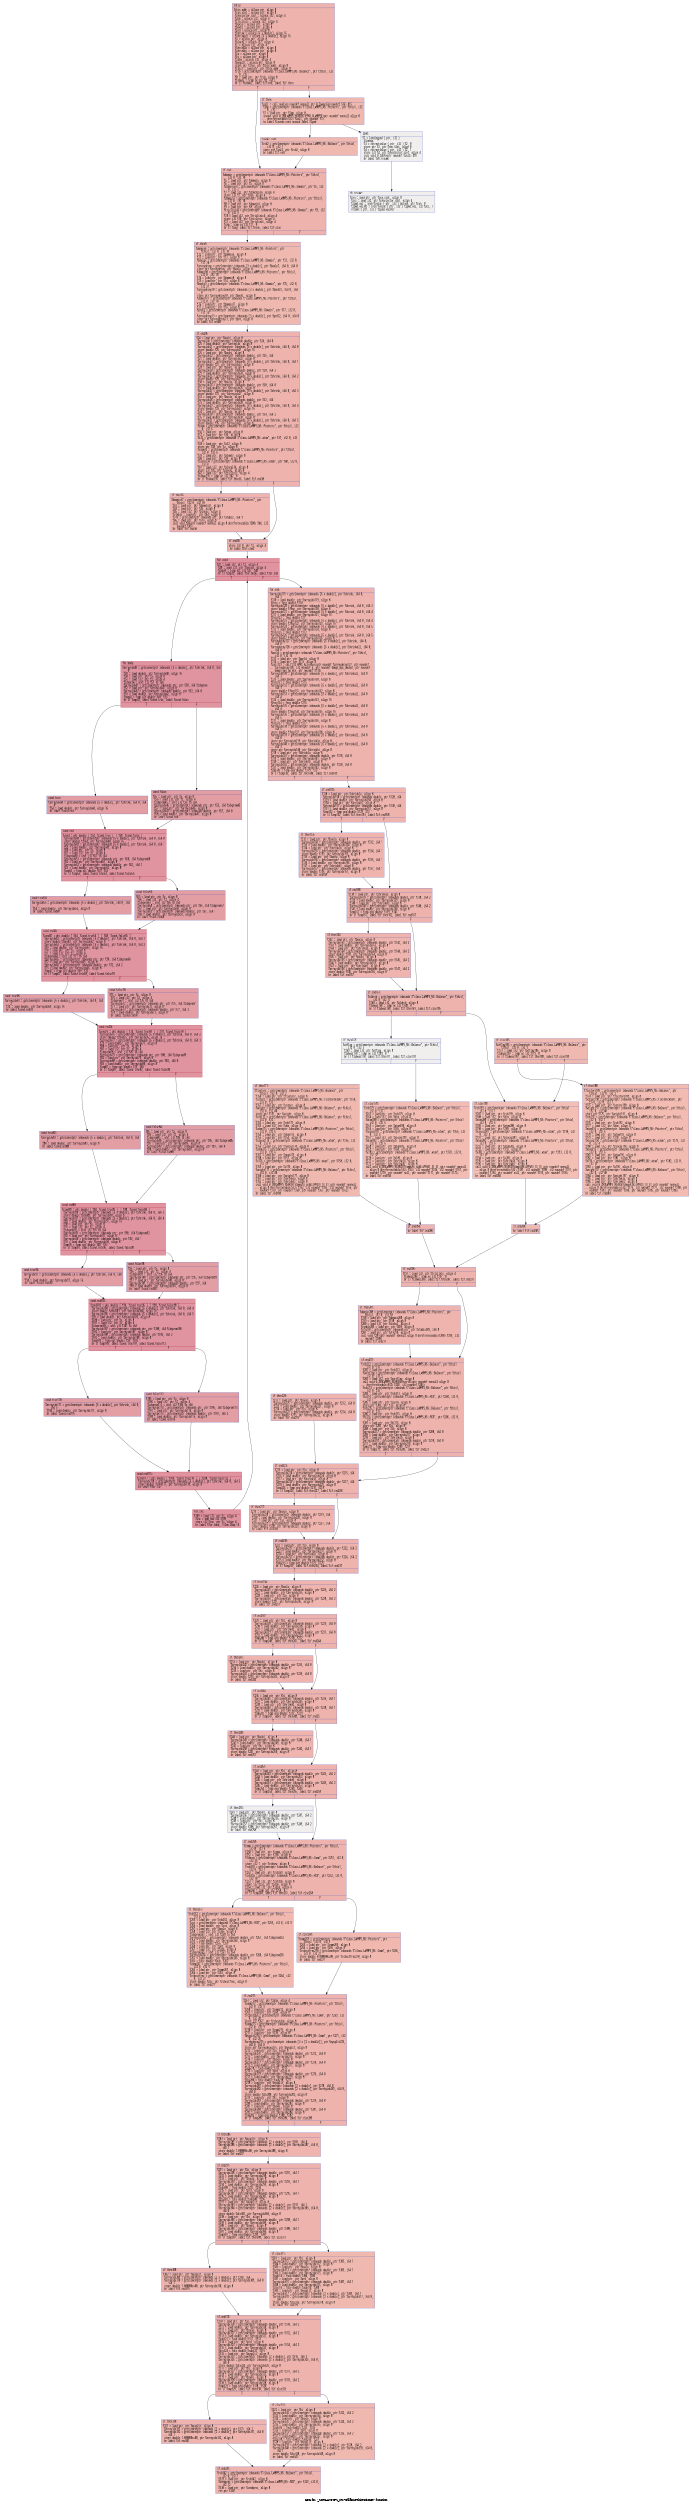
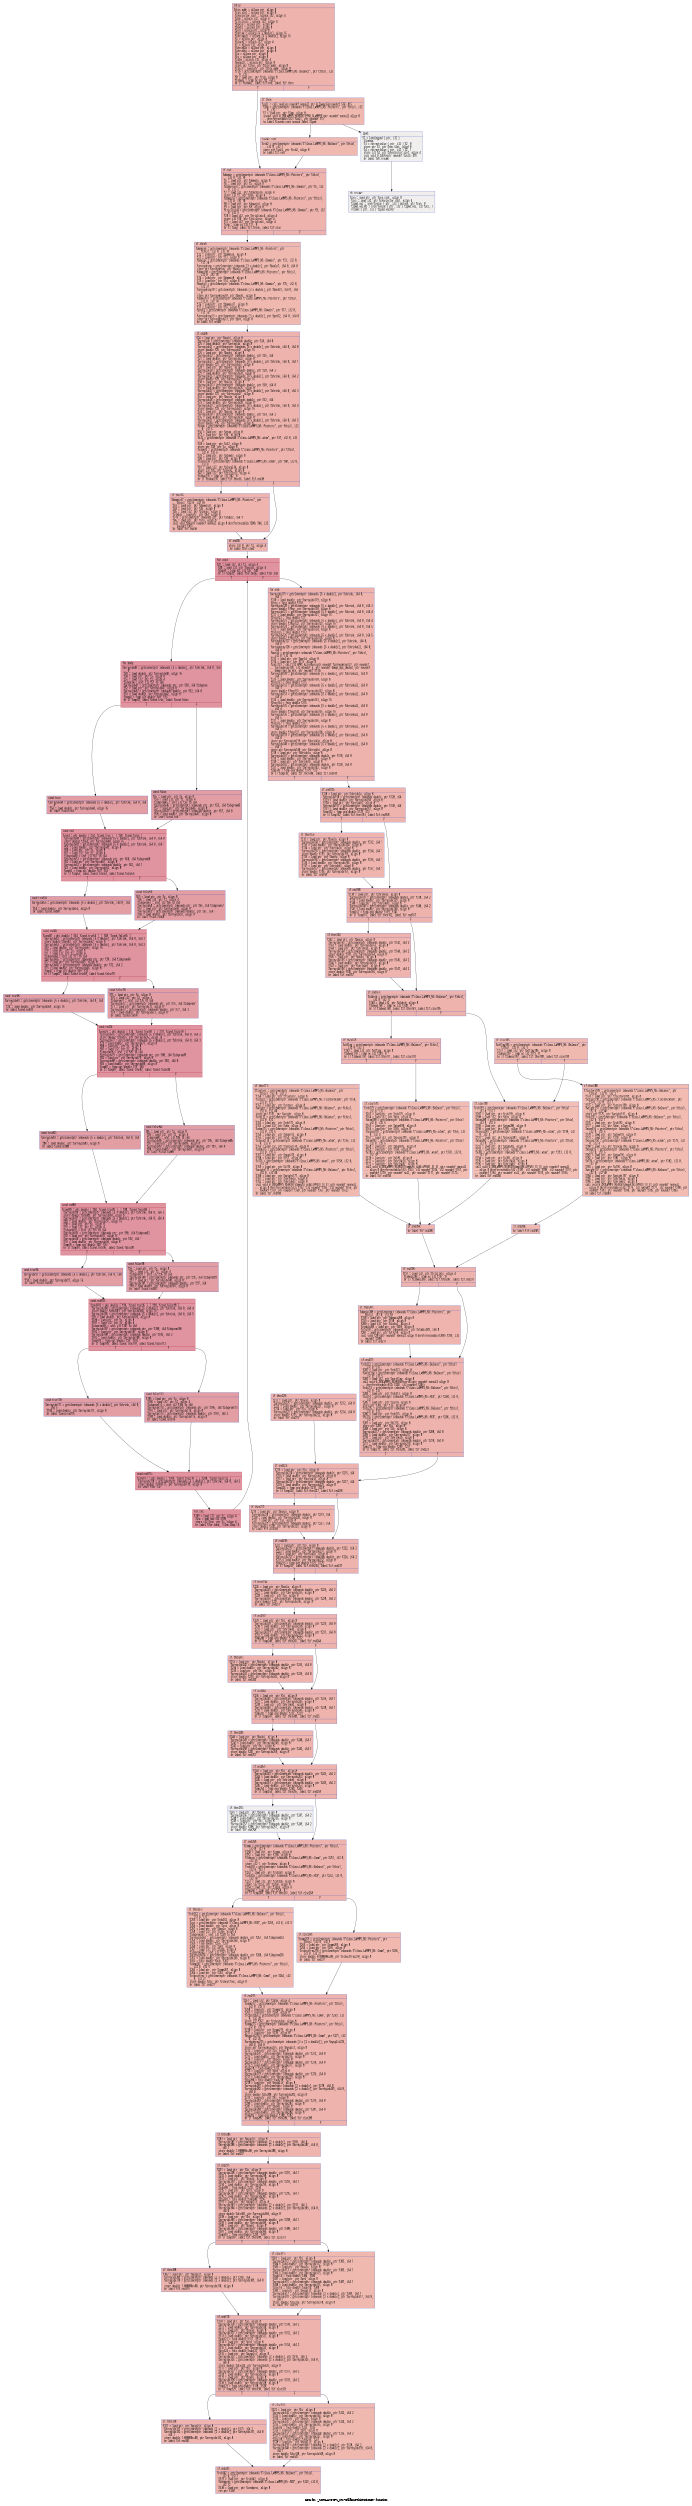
(309, 93) -> none
(391, 1051) -> (391, 1051)
(526, 1201) -> (462, 1203)
none -> (281, 1760)
